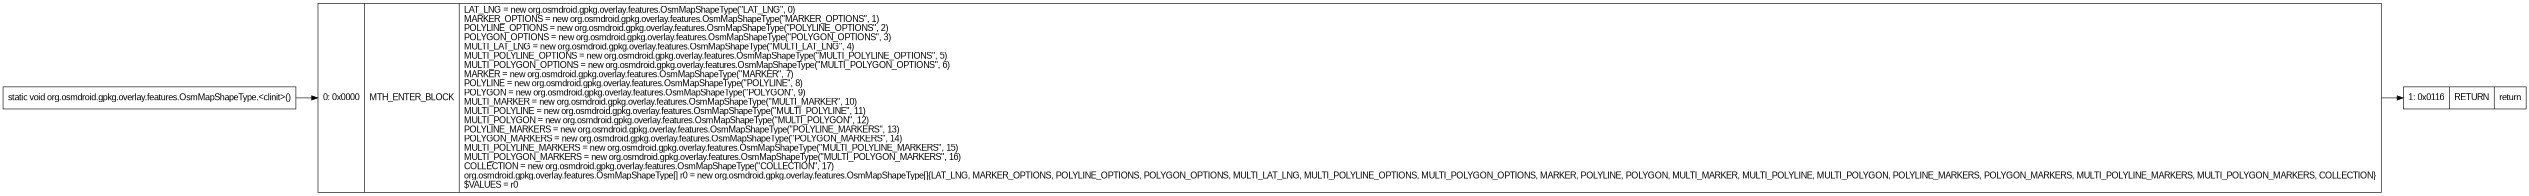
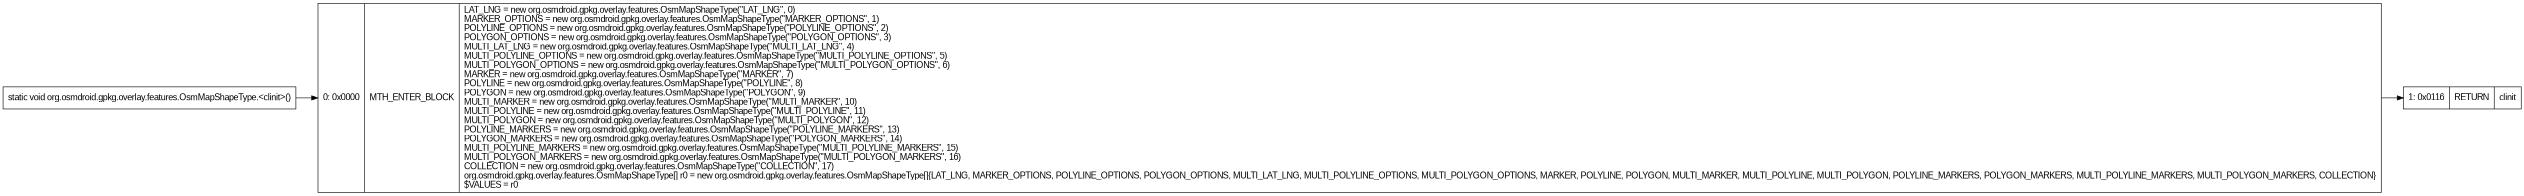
(2510, 98) -> (2508, 98)
